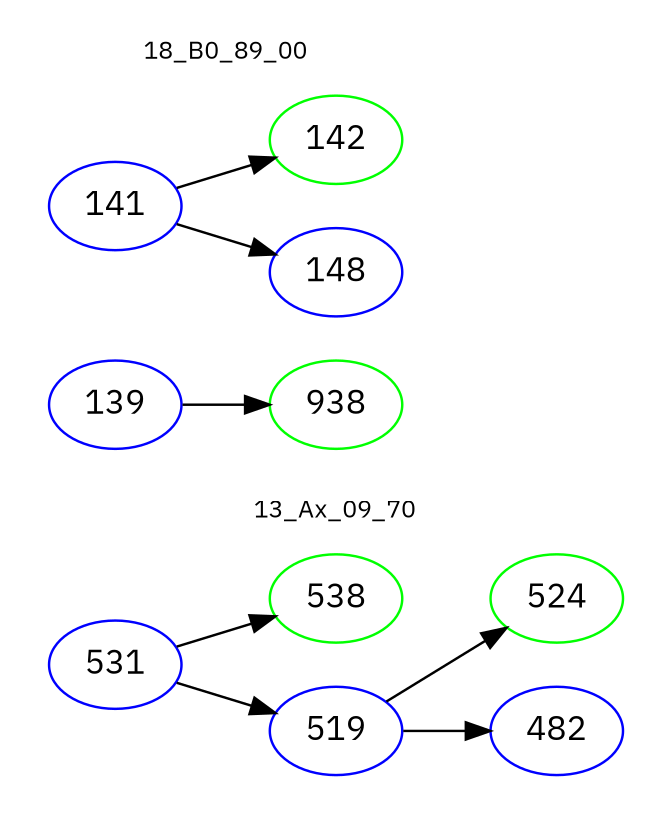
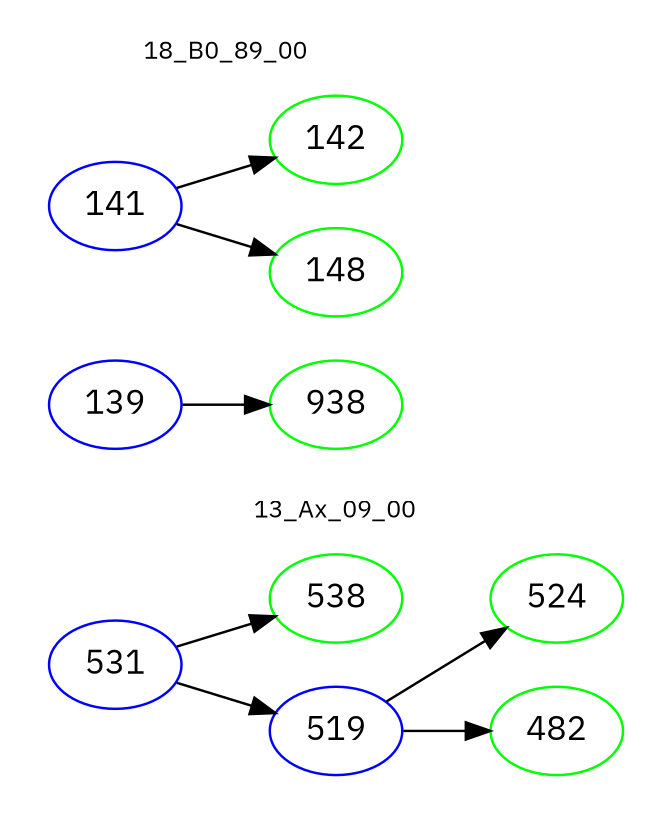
(336, 272) -> (336, 272)
(336, 511) -> (336, 511)
(557, 731) -> (557, 731)
